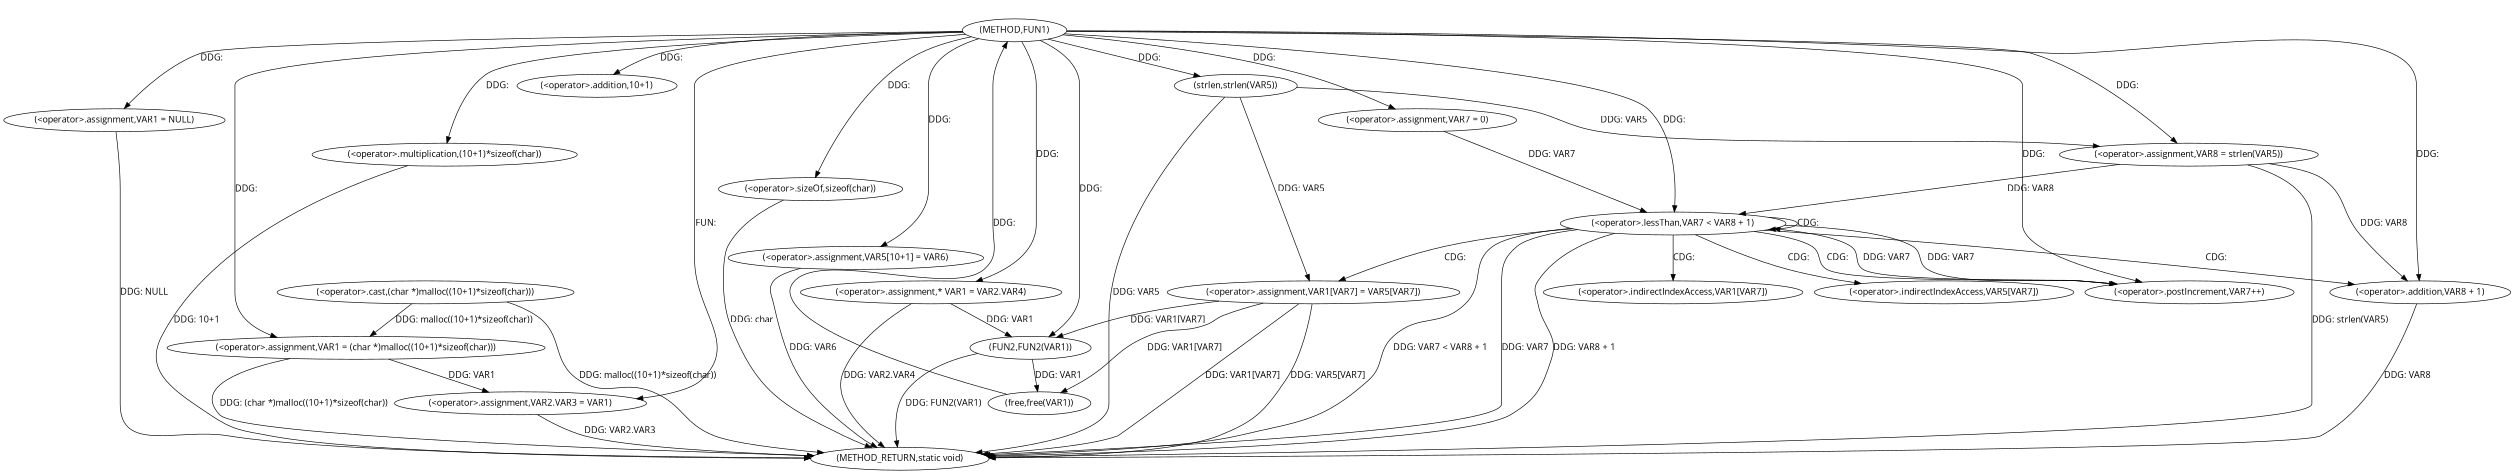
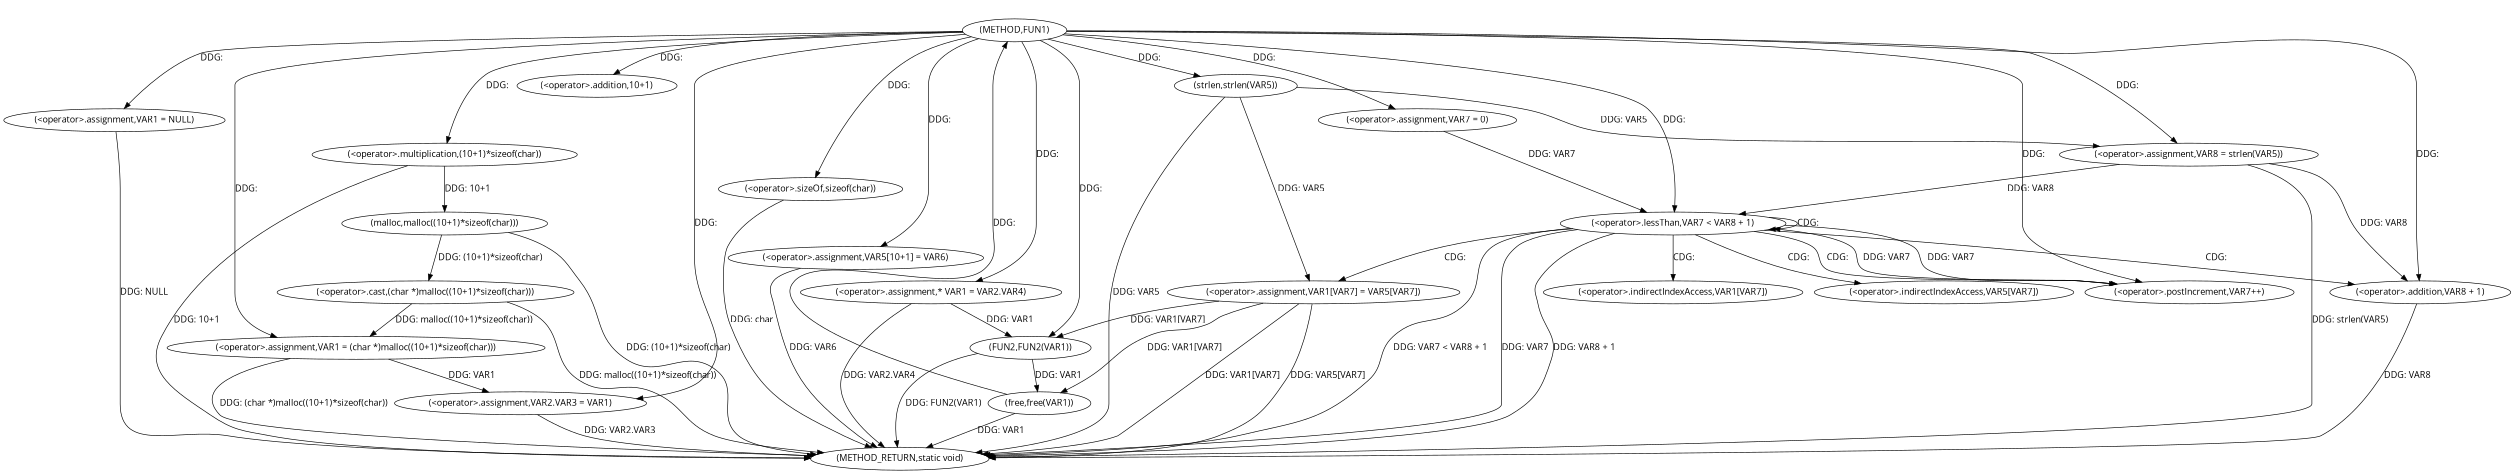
none -> (445, 224)
(707, 224) -> (707, 224)
none -> (974, 429)
